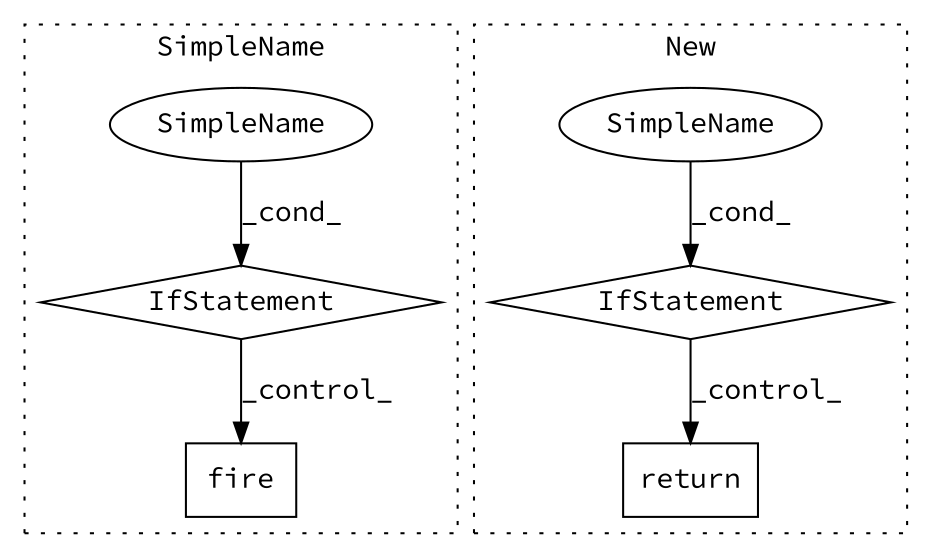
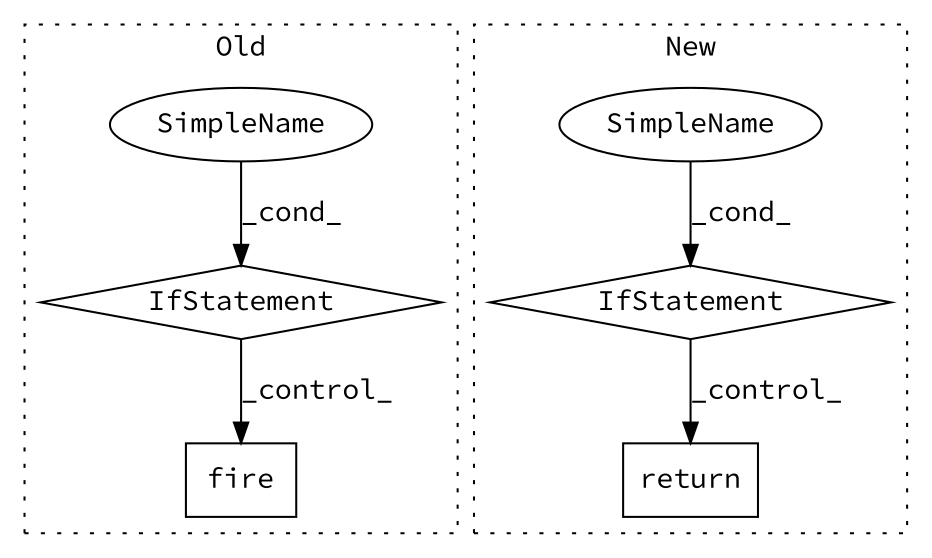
(241, 48) -> (241, 48)
